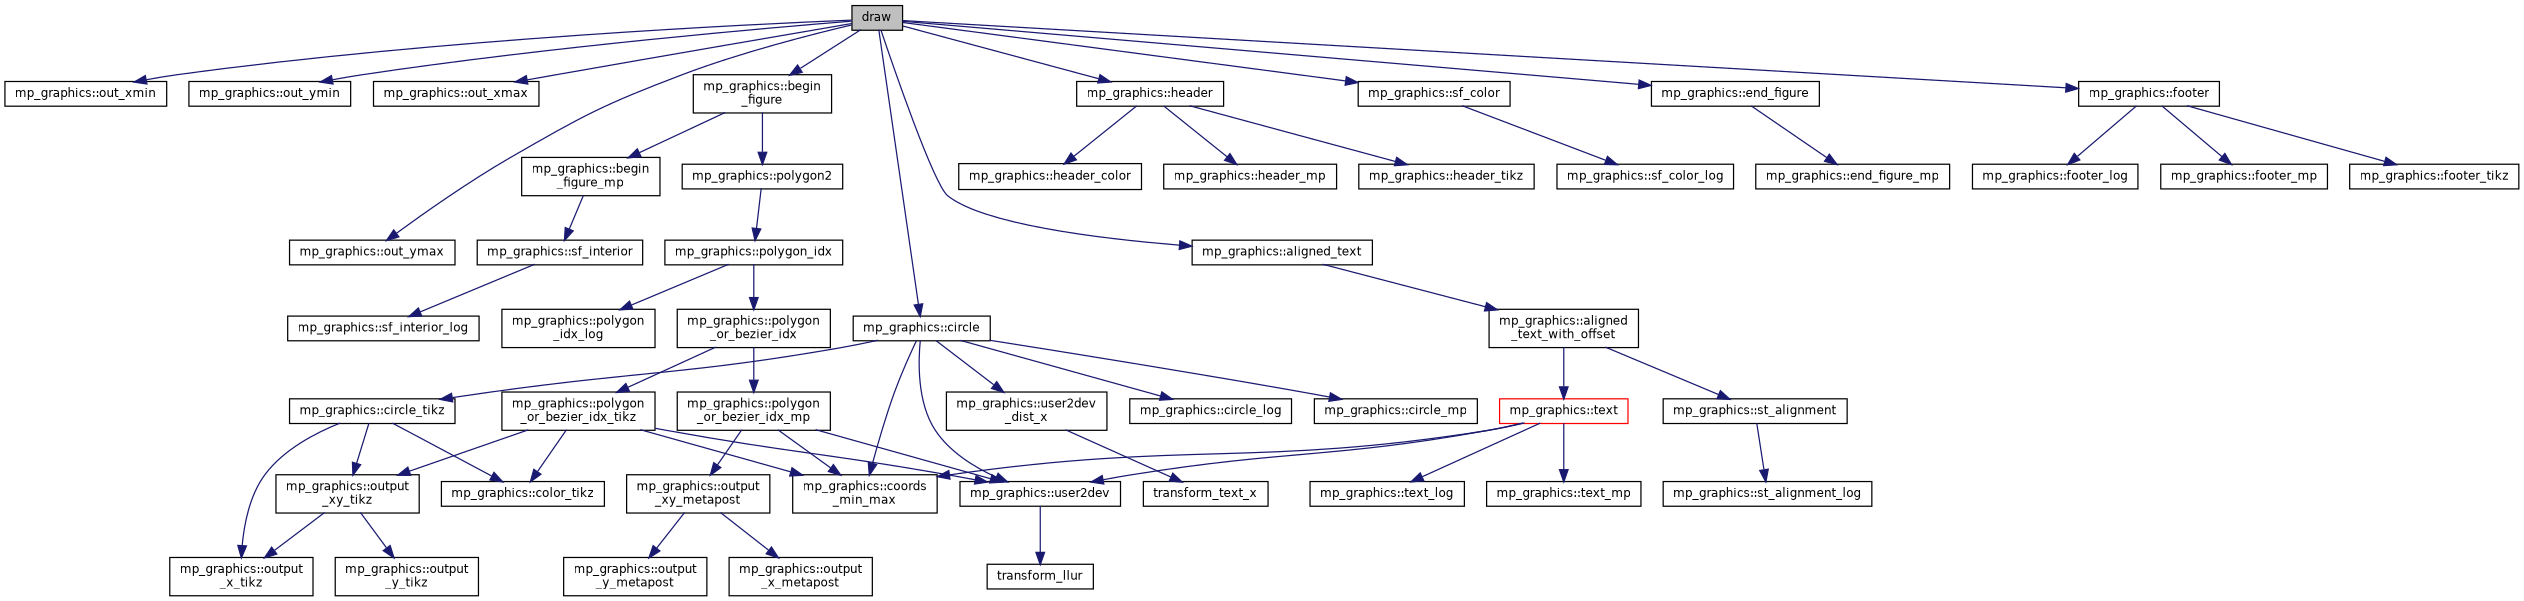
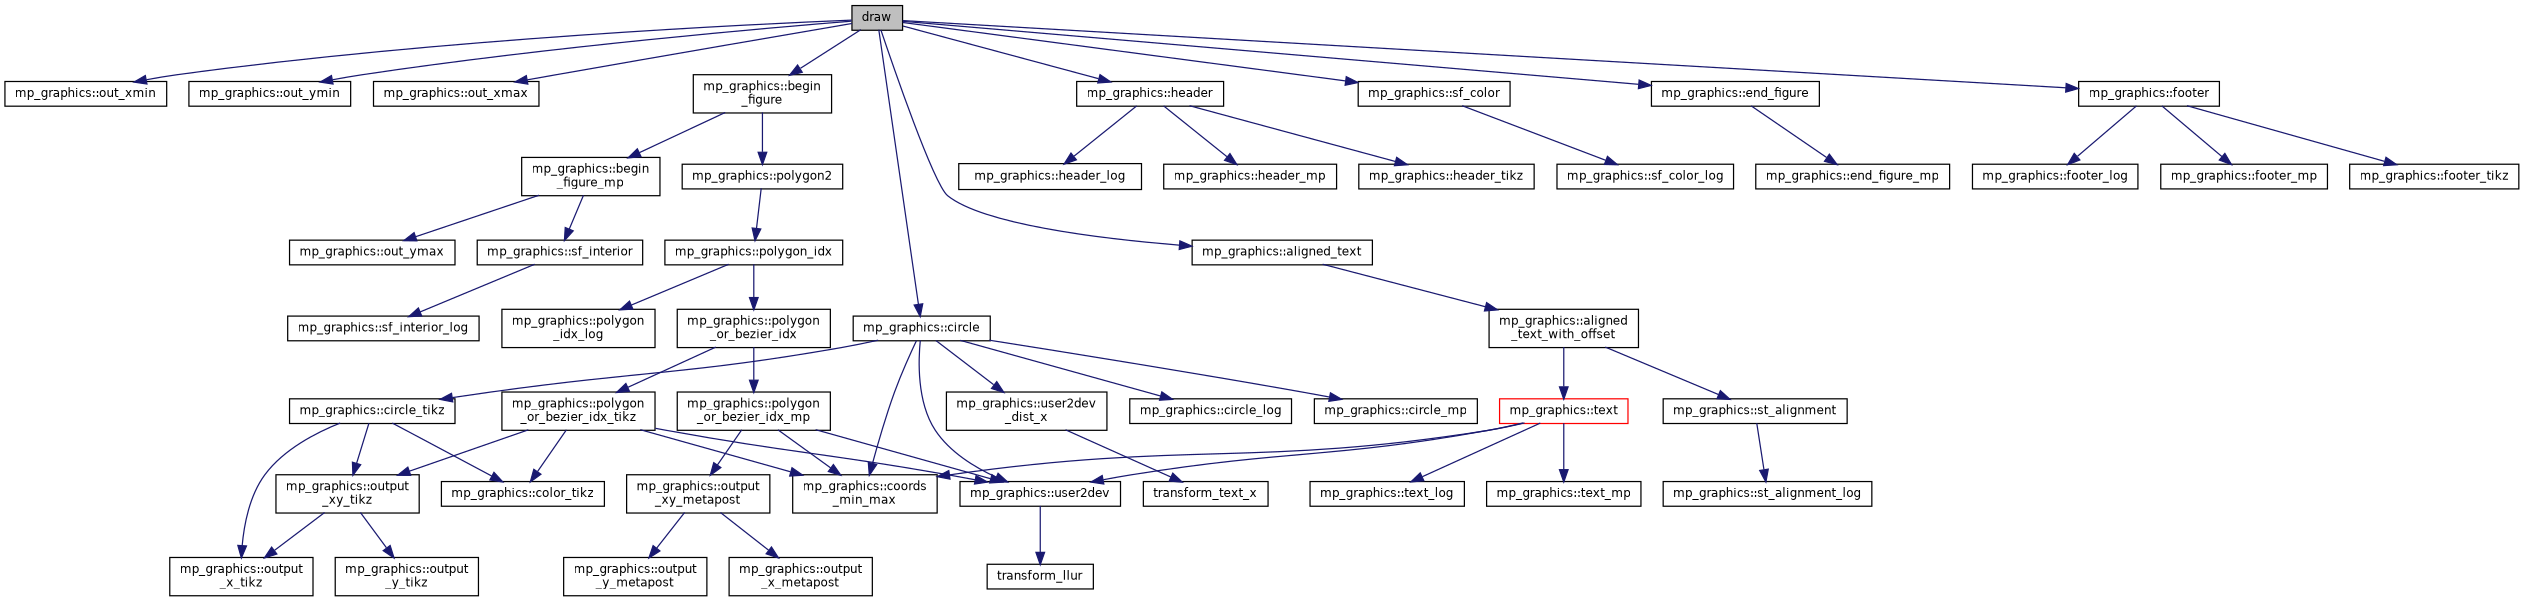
(612, 103) -> (477, 216)
(1050, 177) -> (1050, 177)
